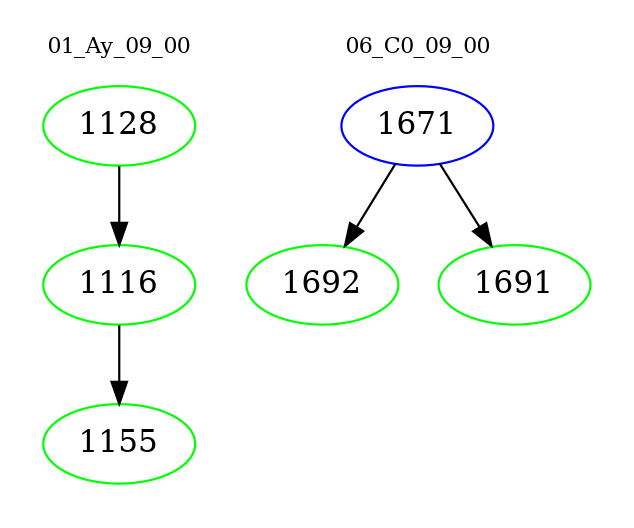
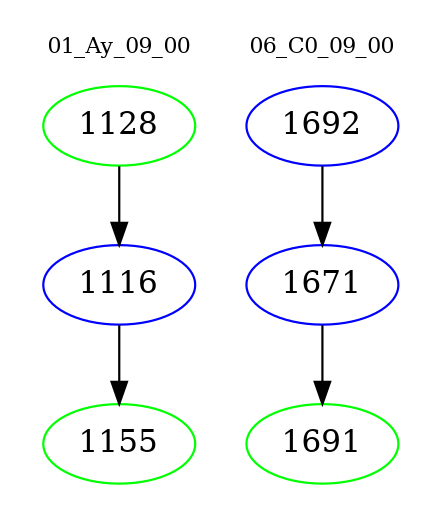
(376, 195) -> (322, 195)
(119, 285) -> (119, 285)
(322, 285) -> (322, 126)
